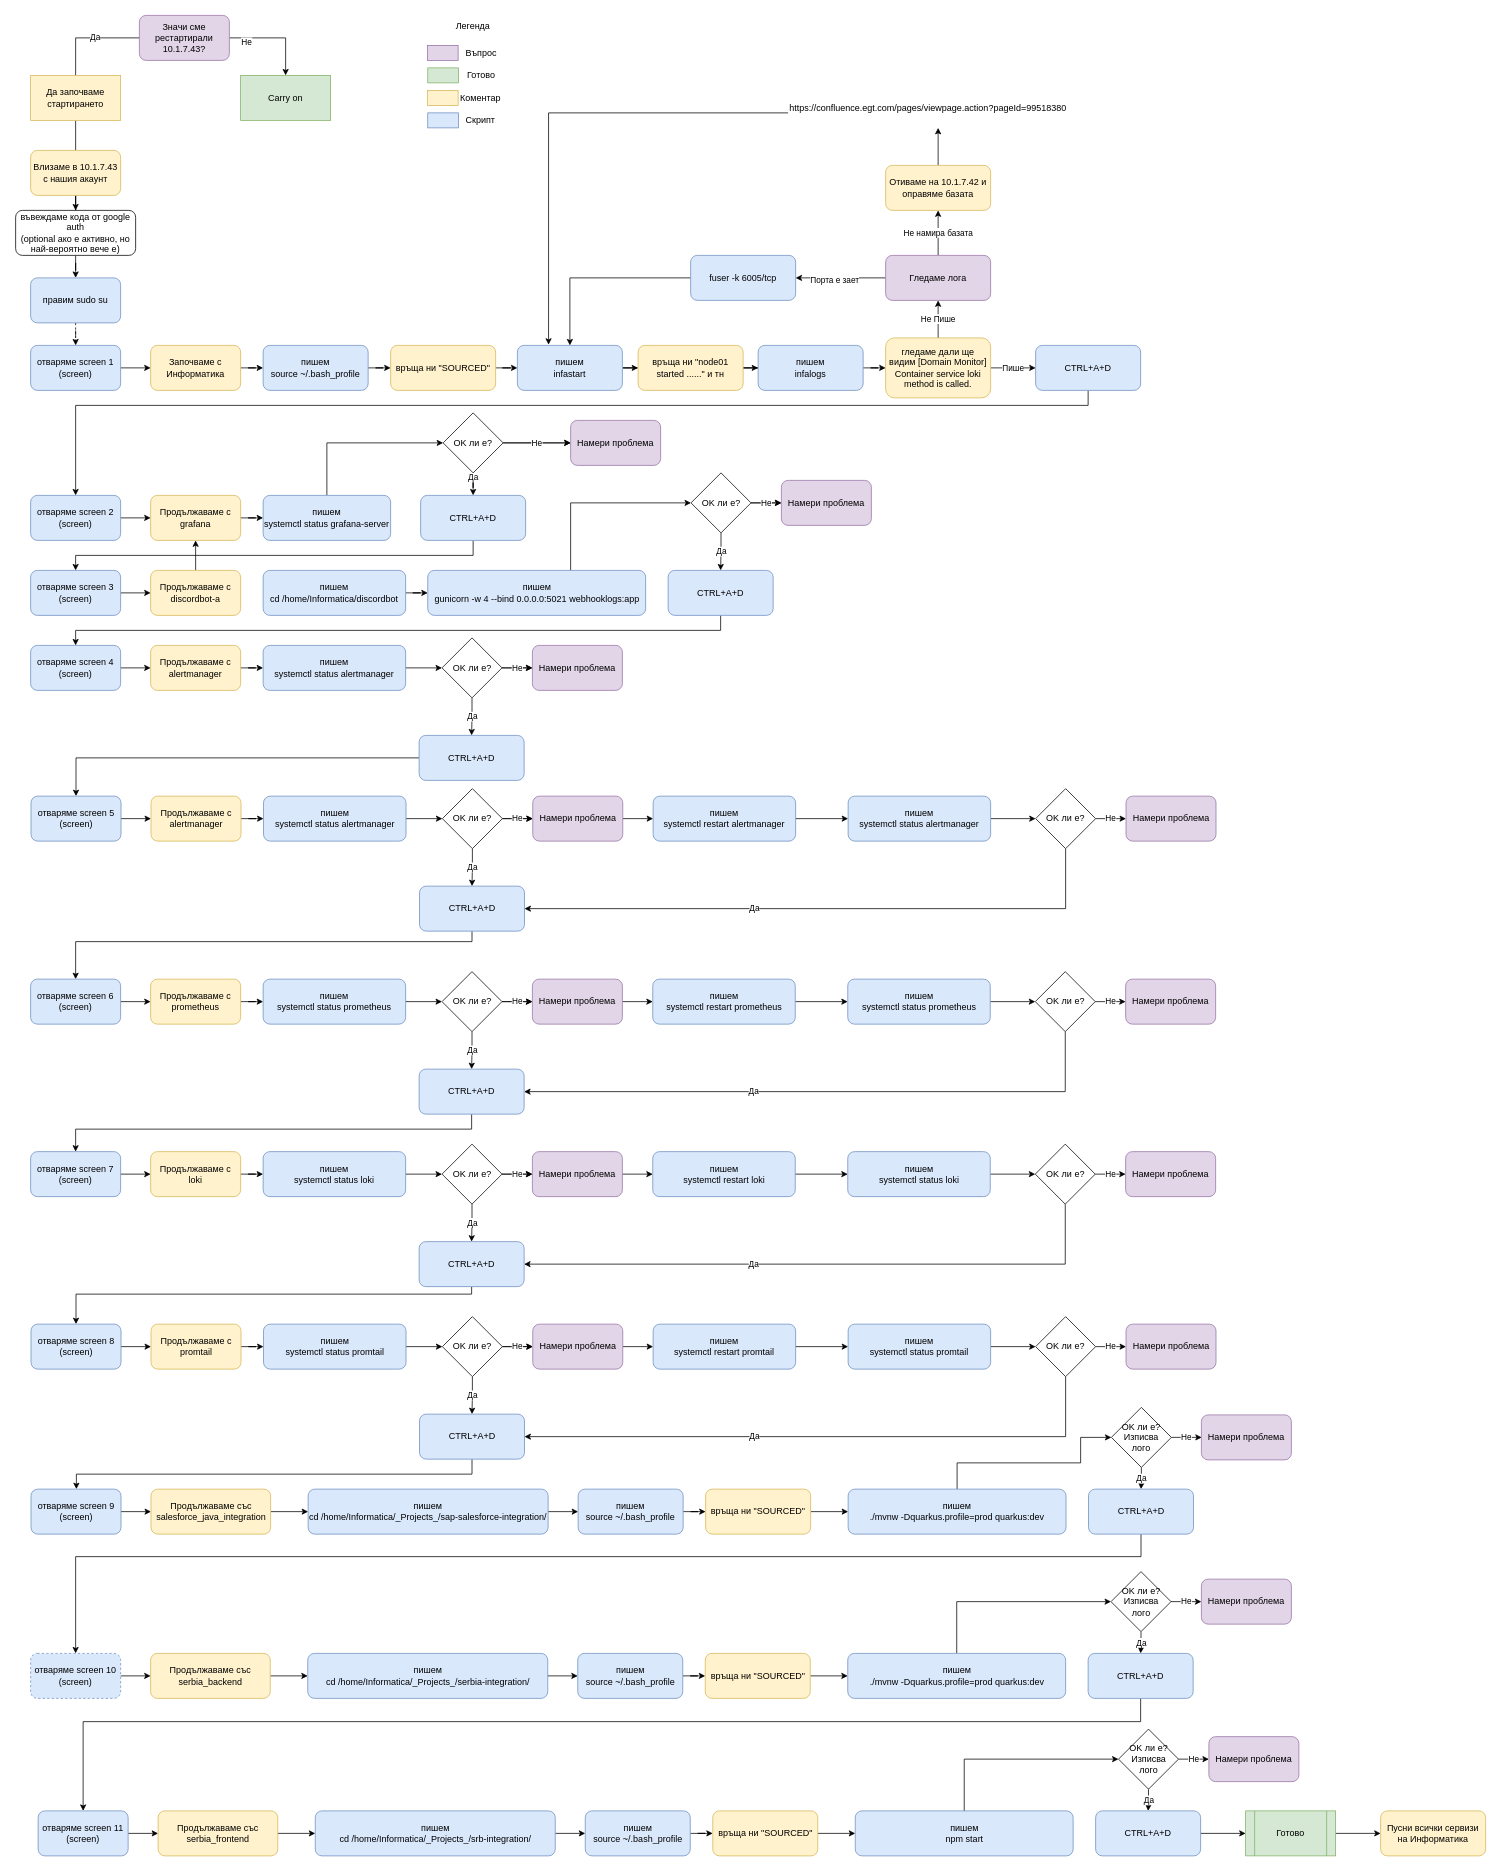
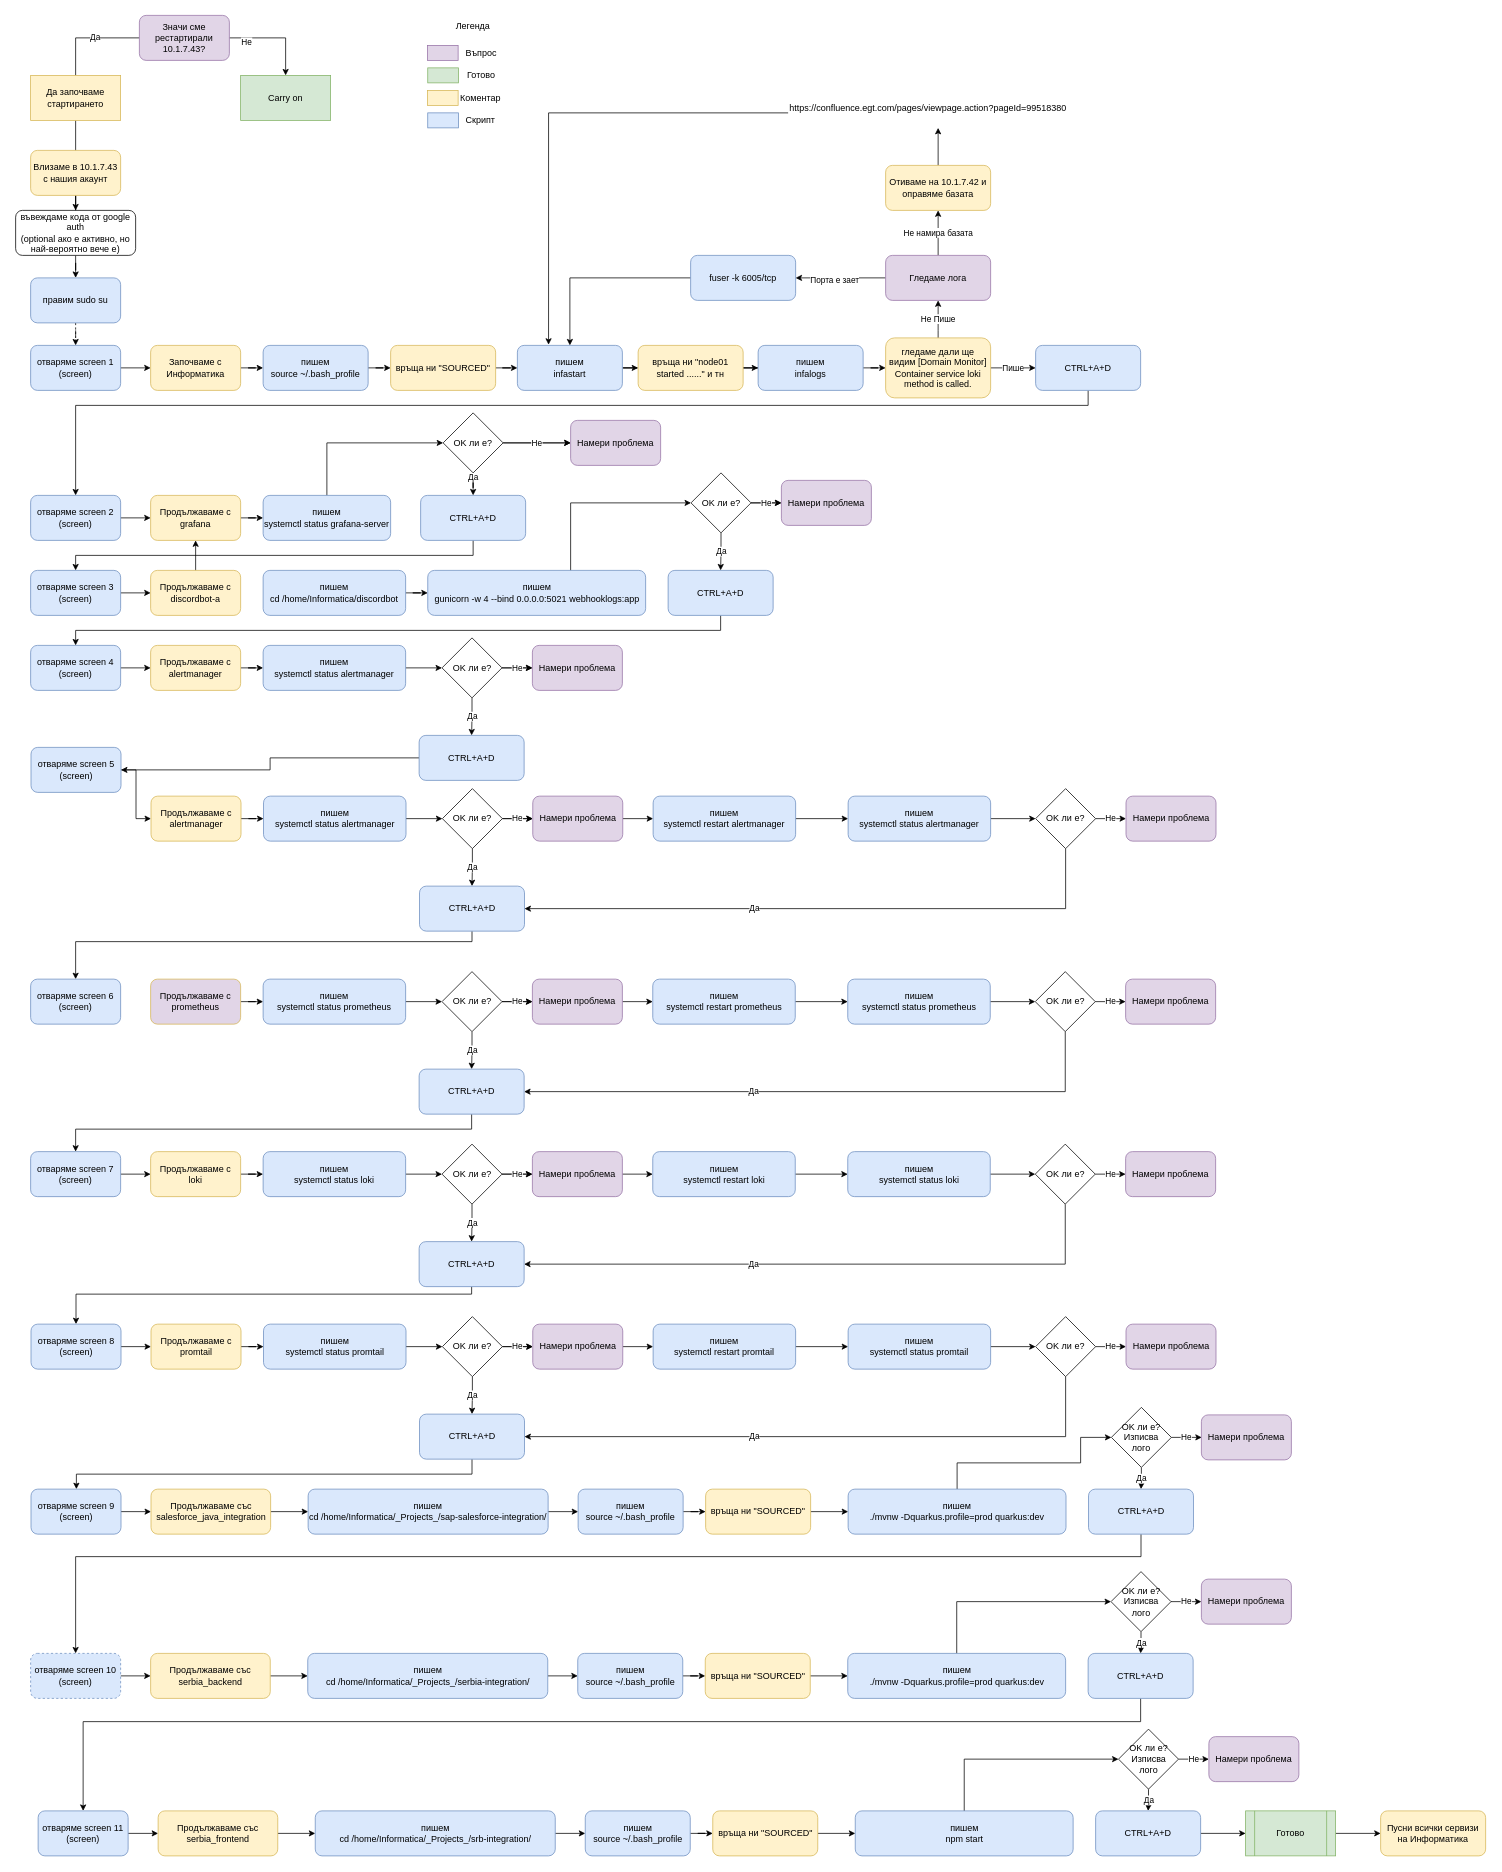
(76, 819) -> (76, 770)
(132, 1002) -> none
(195, 1002) -> (195, 1002)
